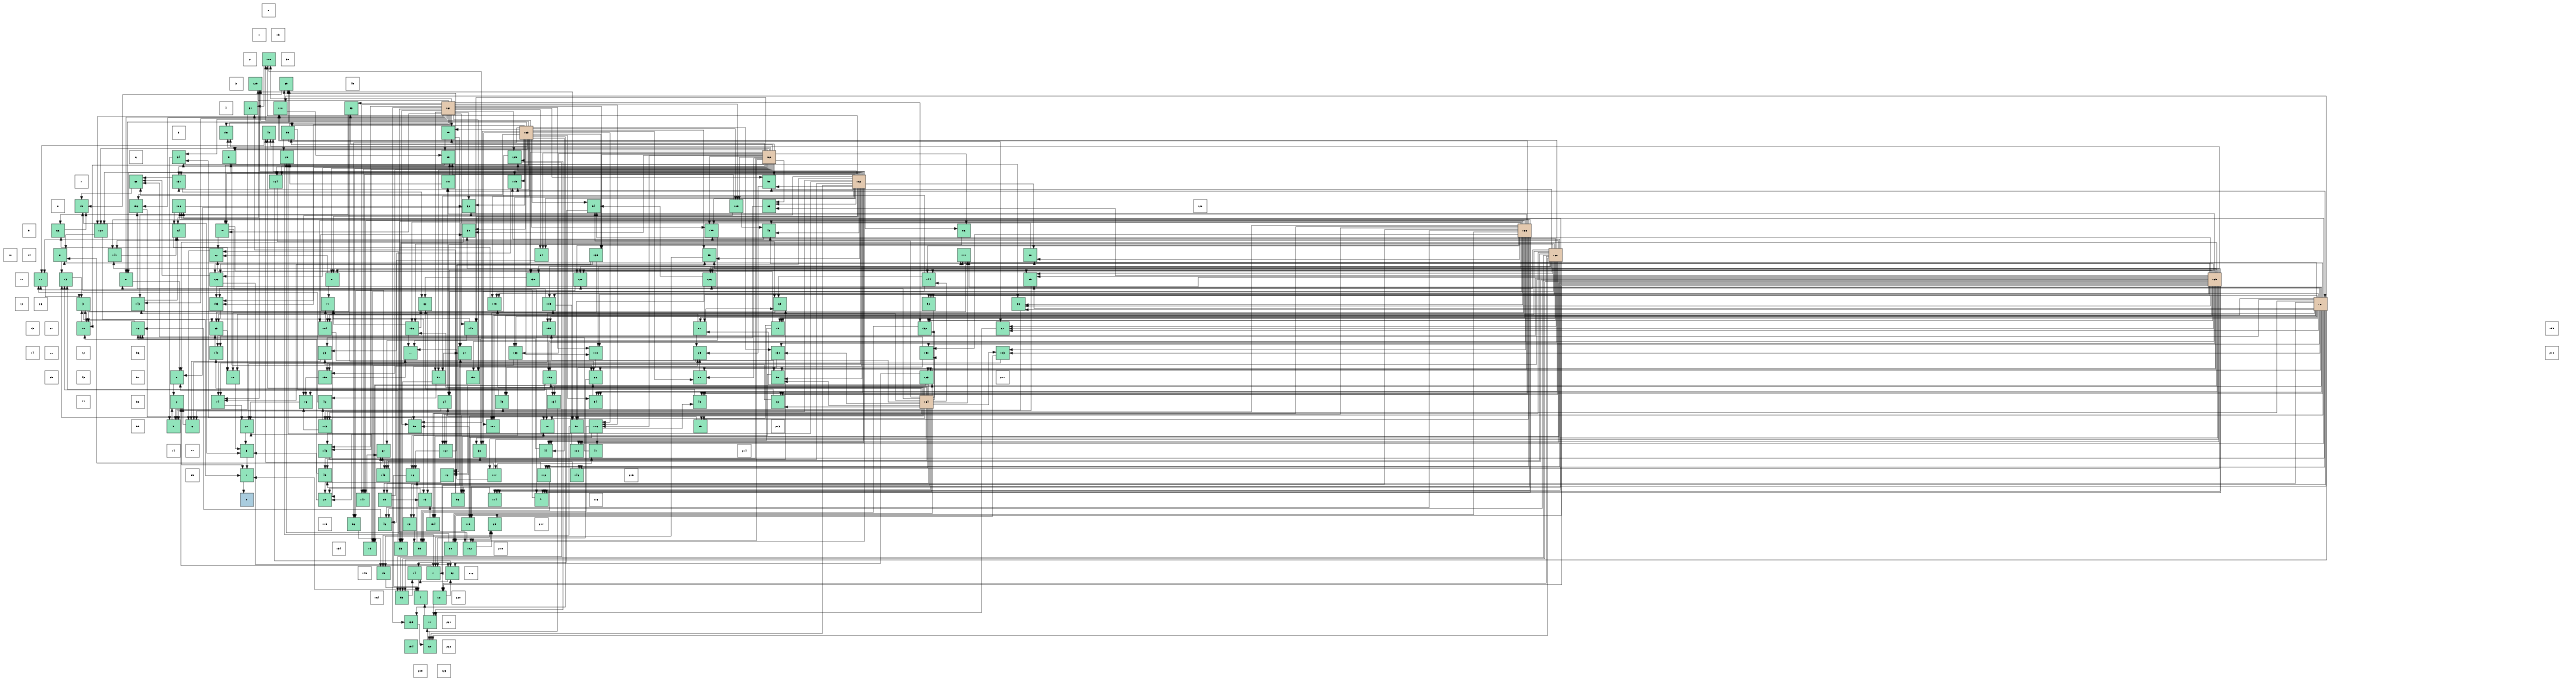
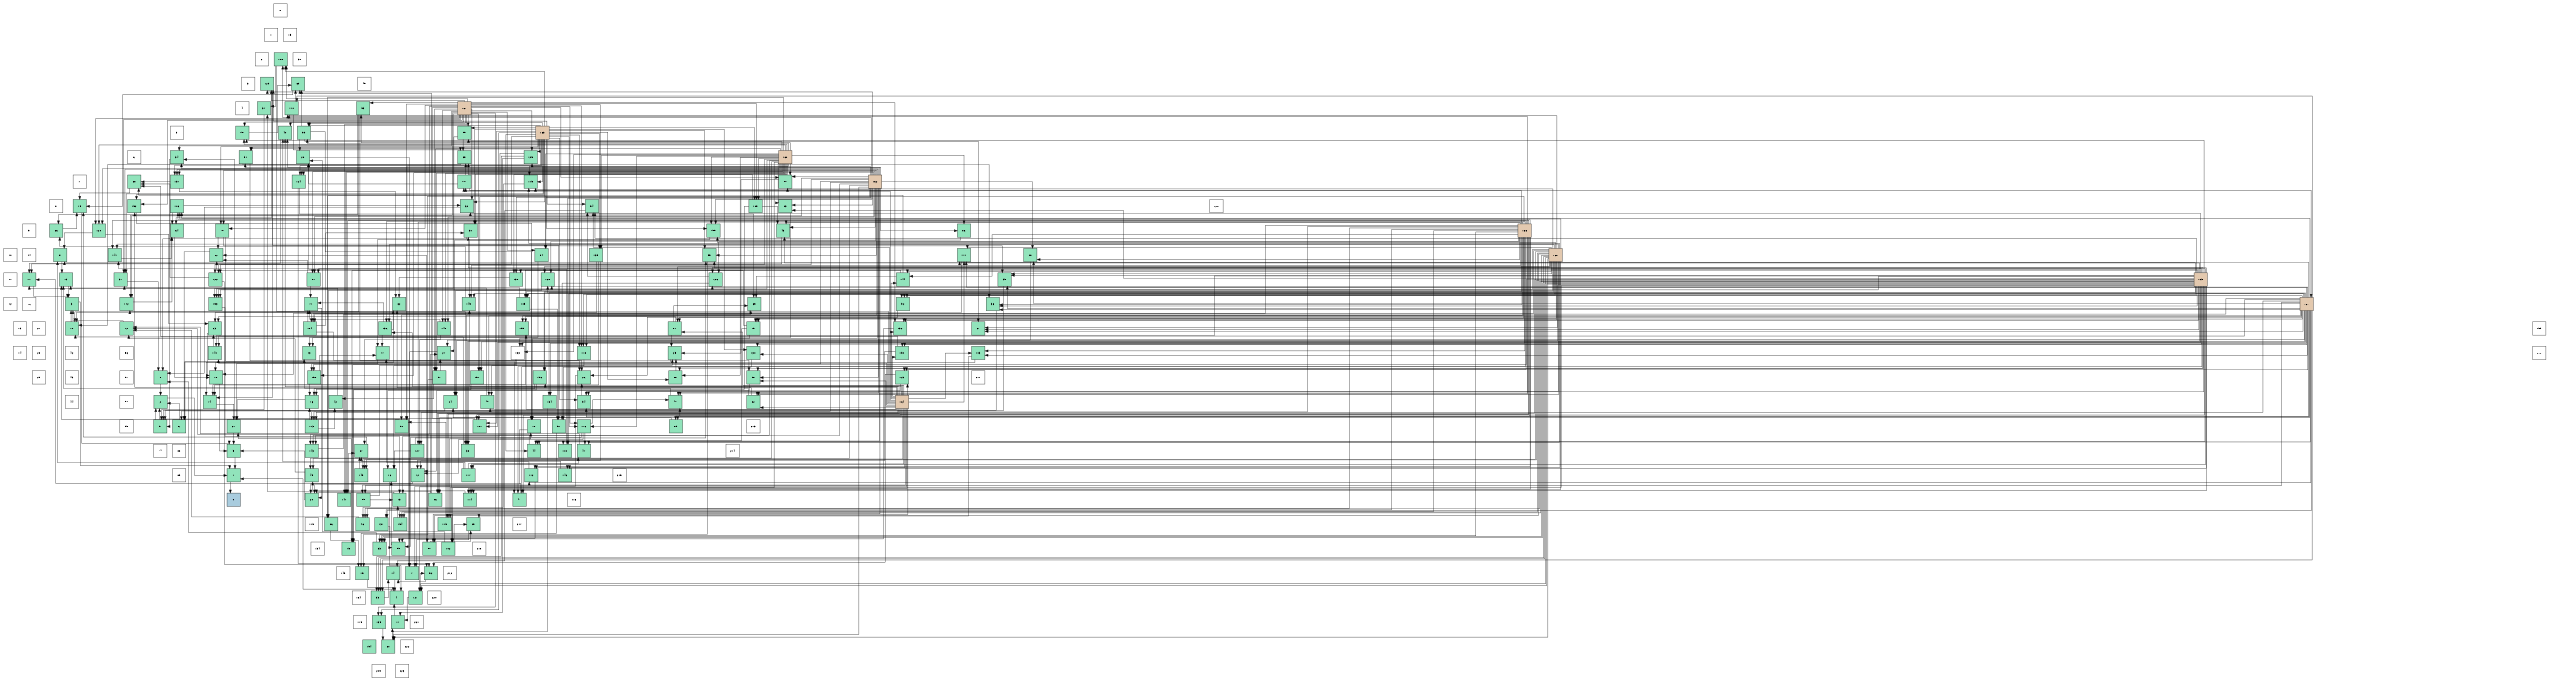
(516, 353) -> (518, 353)
none -> (1164, 442)
(858, 613) -> none
none -> (360, 622)
